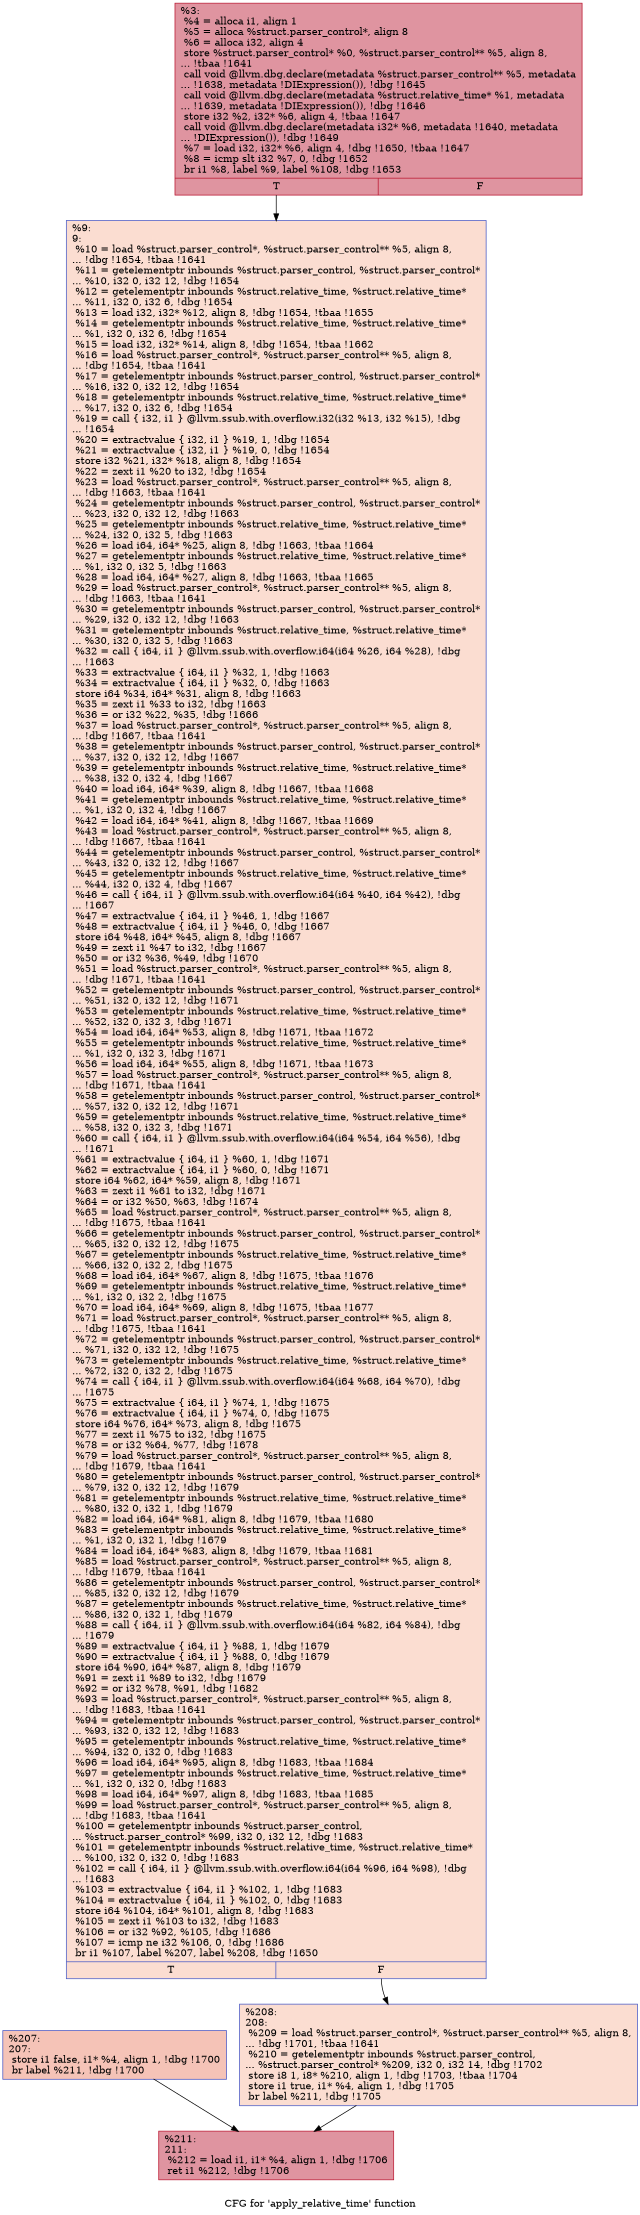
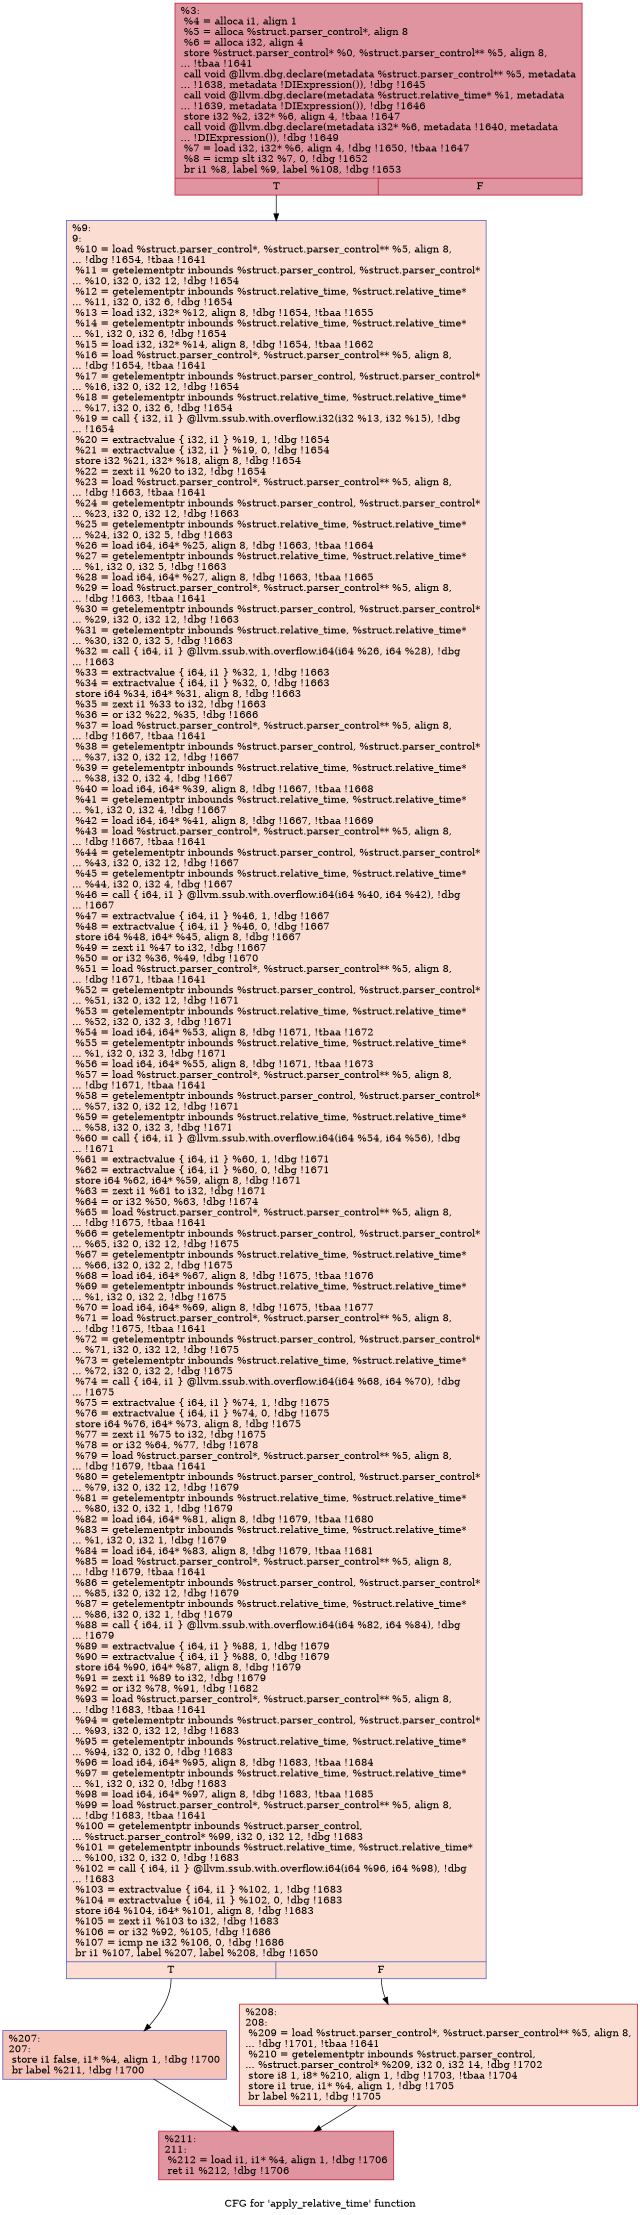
none -> (165, 2004)
(439, 2055) -> (439, 2055)
